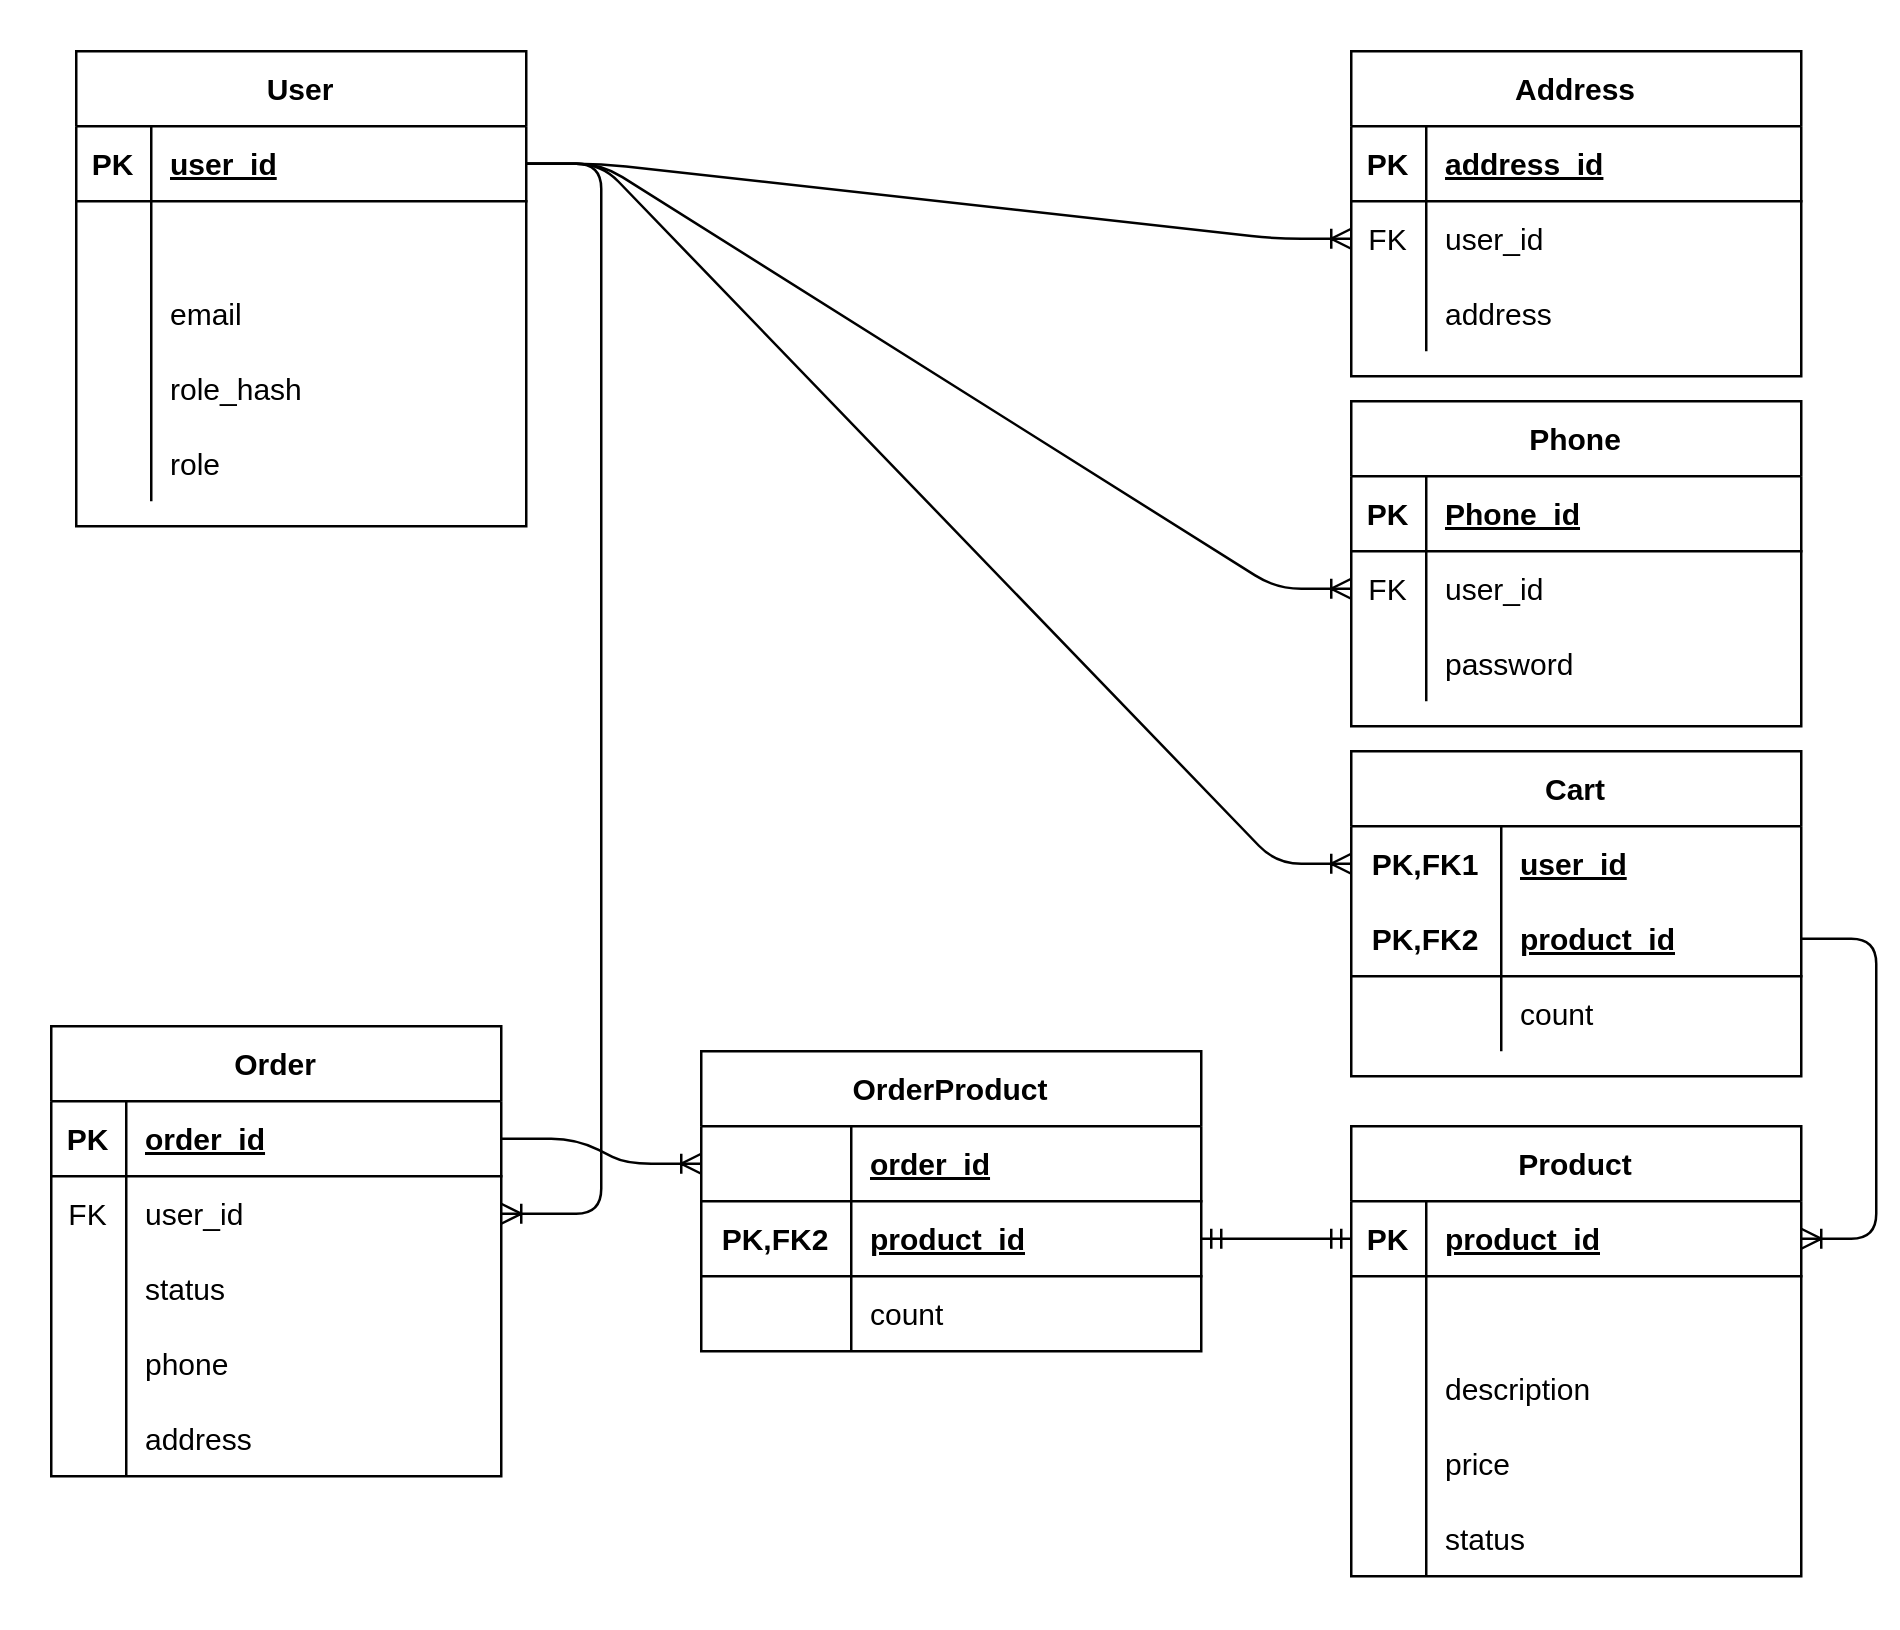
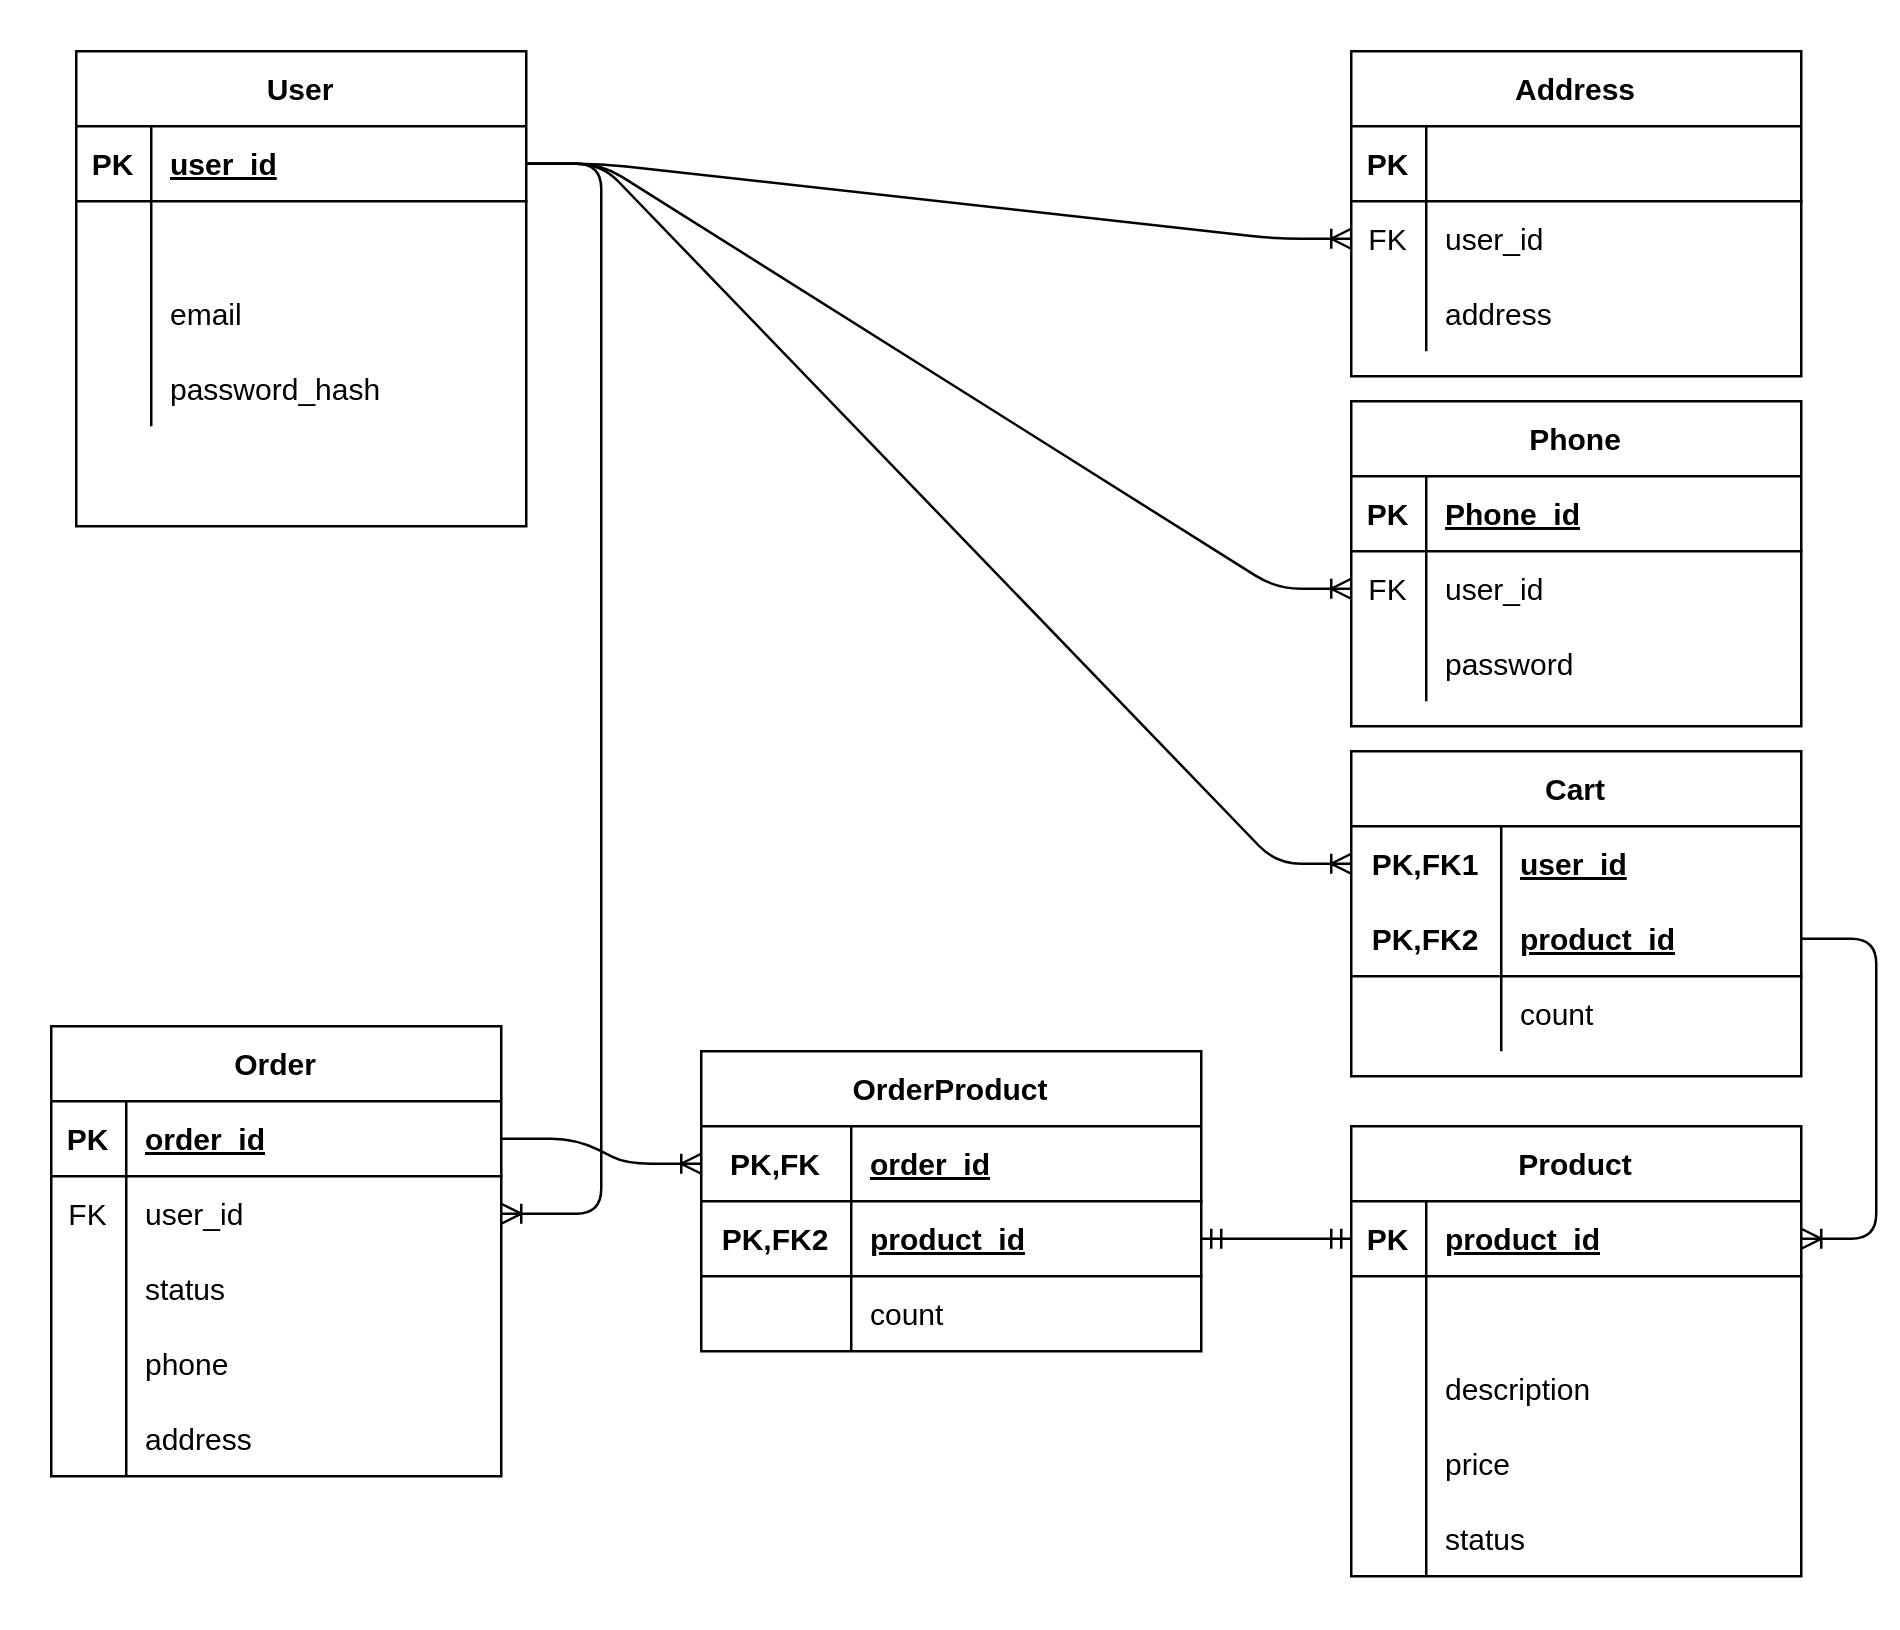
(1614, 164) -> none
(242, 390) -> (279, 390)
(339, 464) -> none
none -> (776, 1164)
